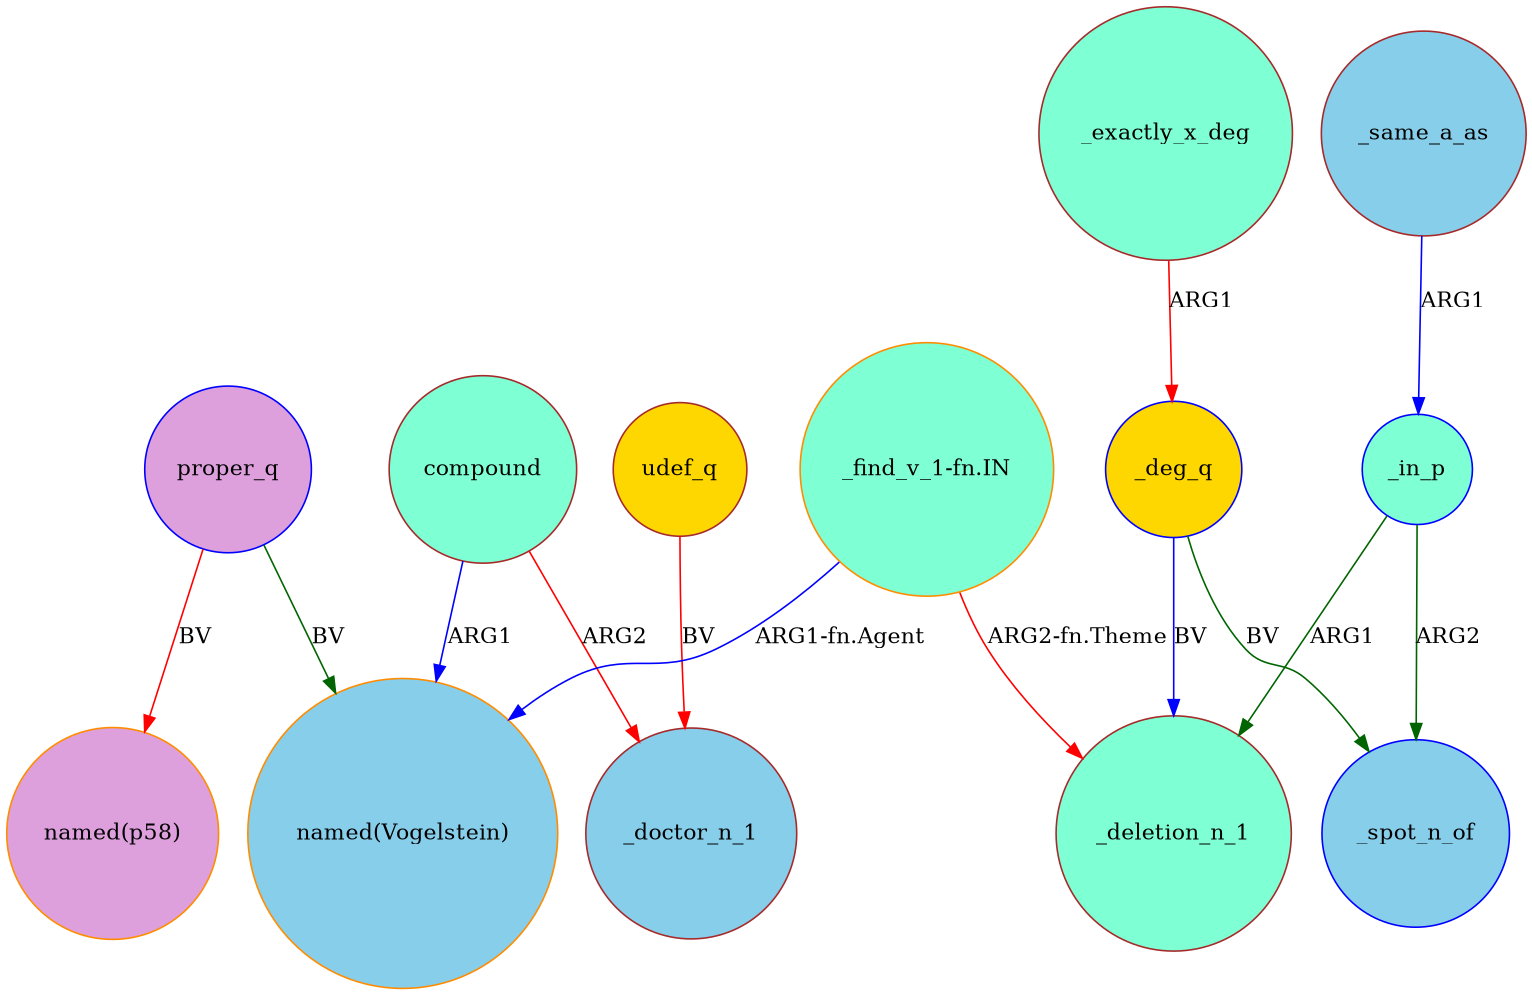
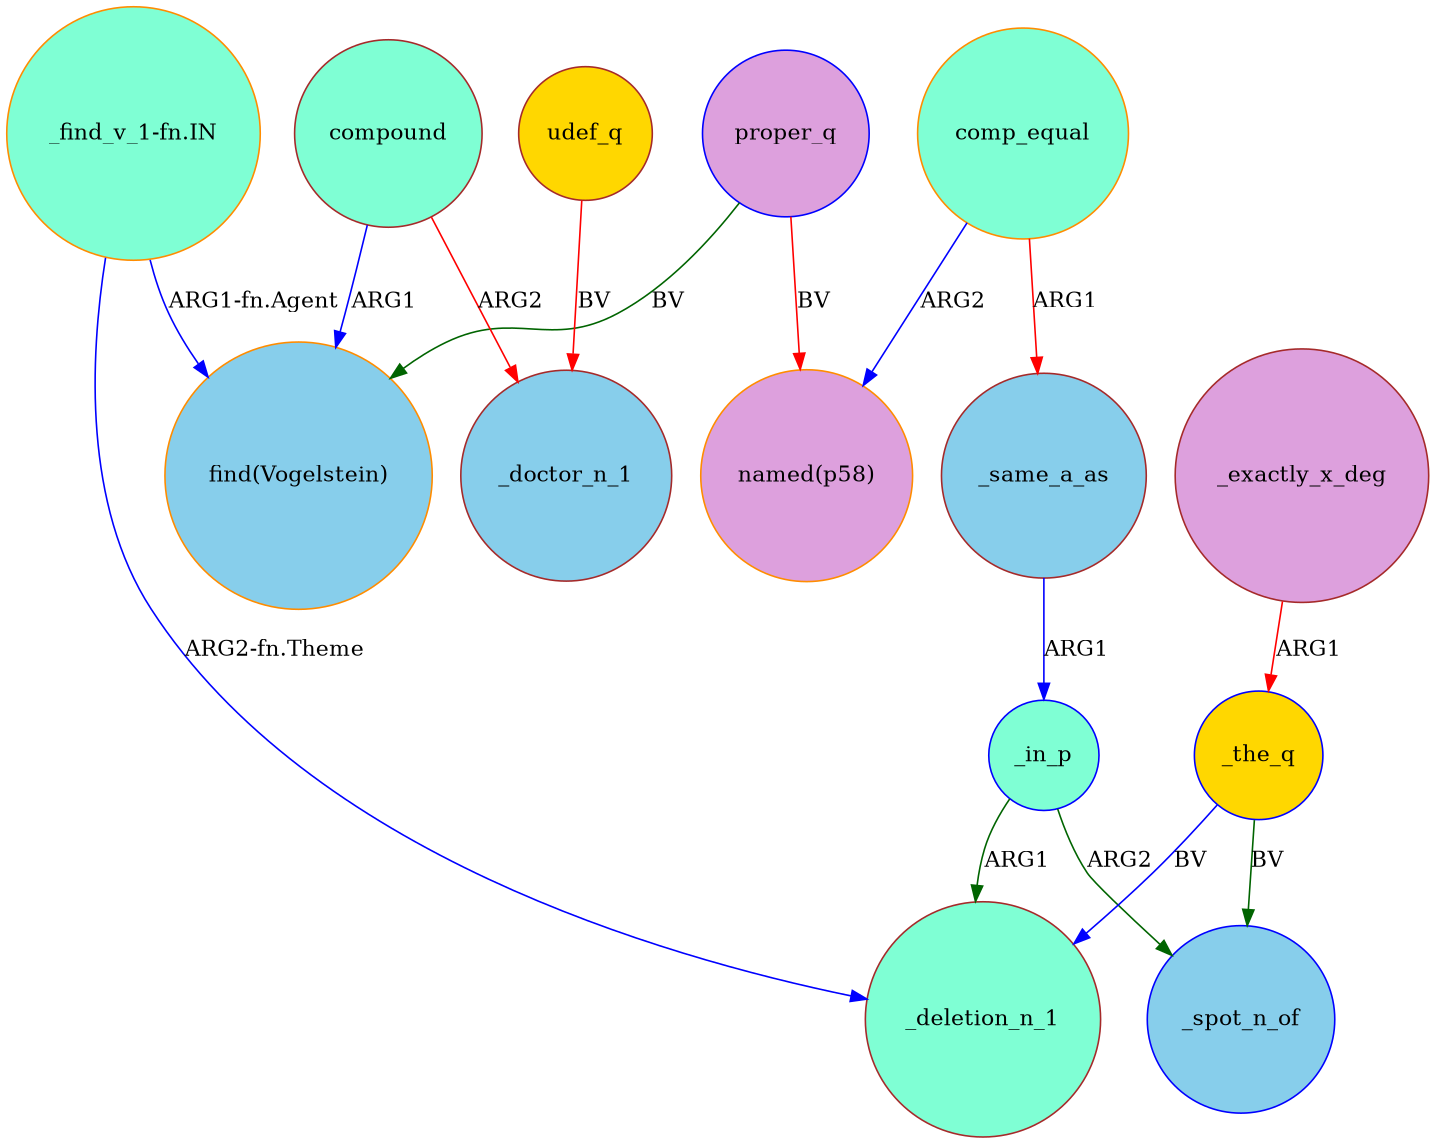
none -> (1023, 133)
(1166, 133) -> (1302, 476)
(1174, 469) -> (1259, 755)
(1006, 676) -> (309, 773)
(403, 833) -> (299, 476)
